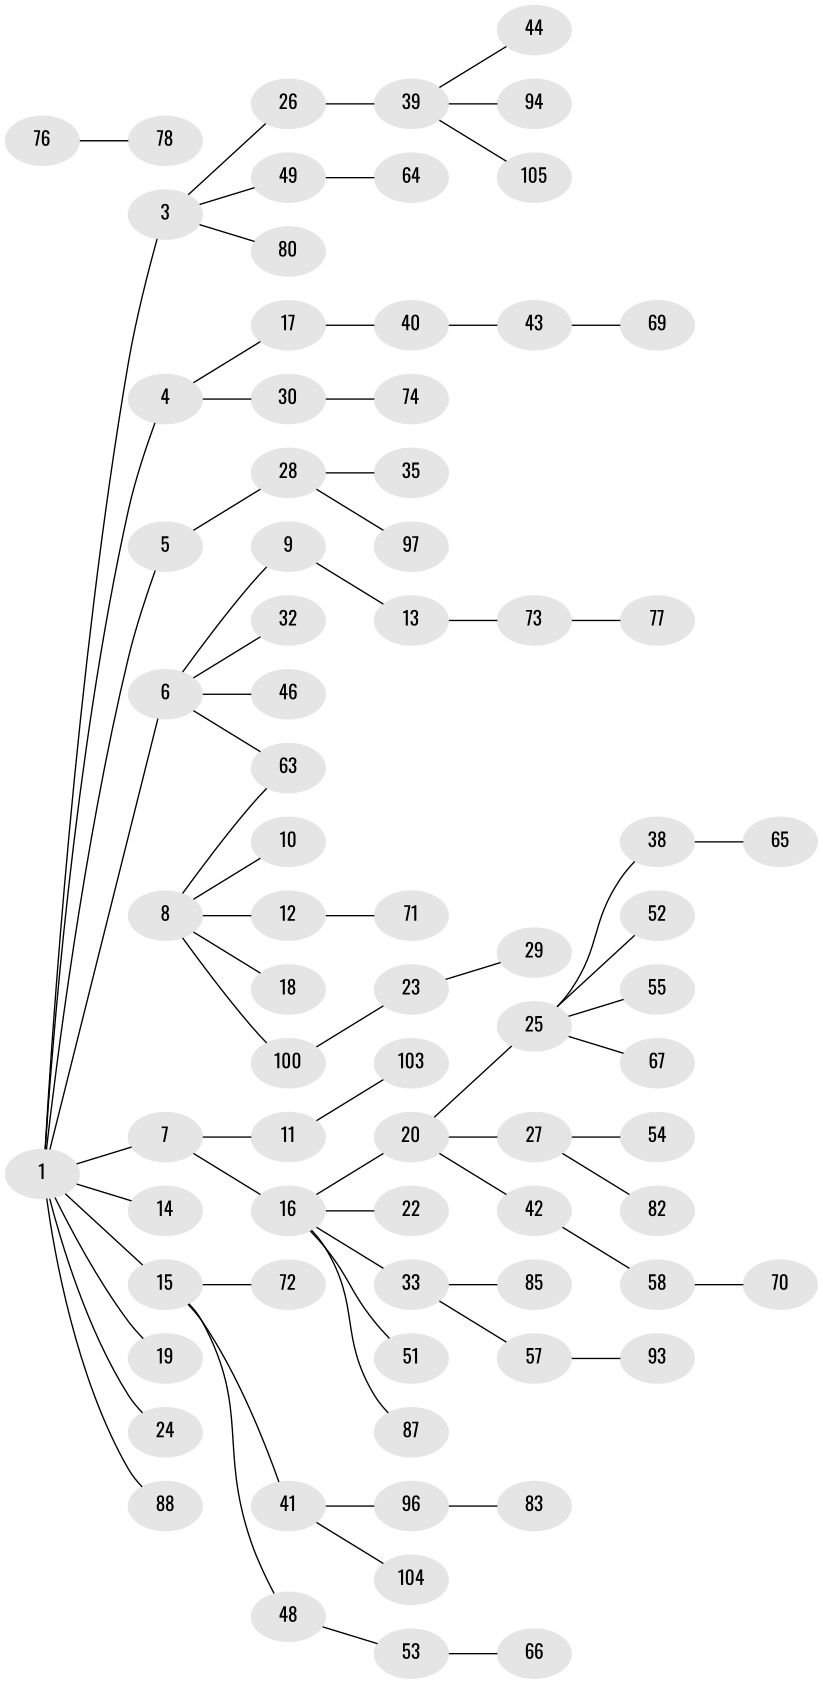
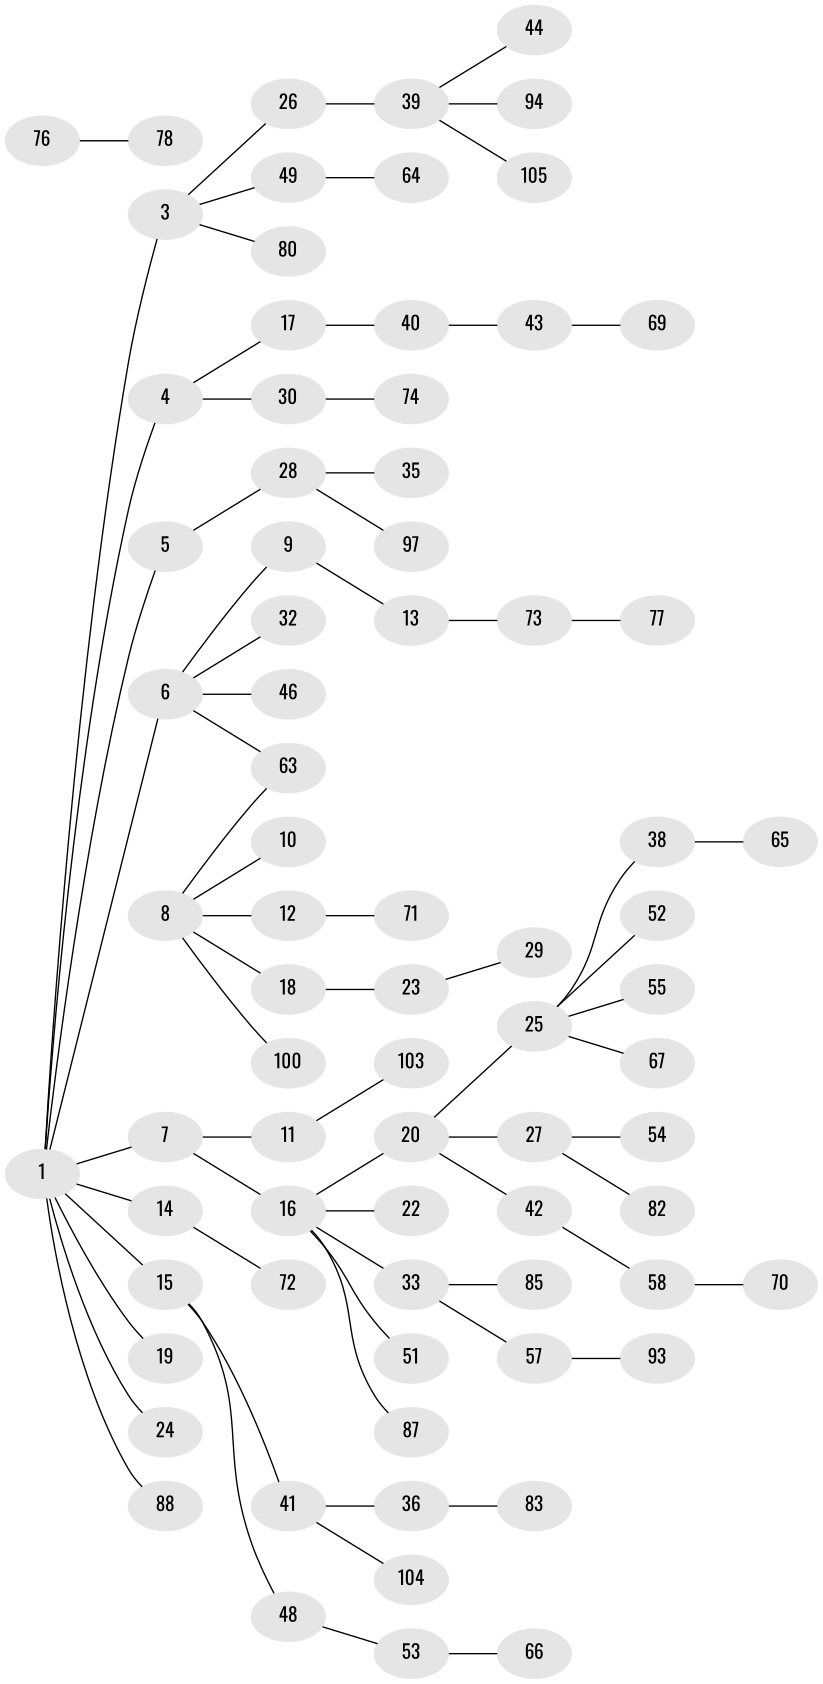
(350, 1026) -> (350, 989)
(227, 1285) -> (227, 1248)
(411, 1506) -> (411, 1506)
